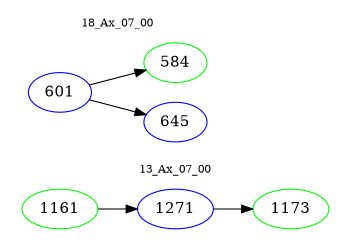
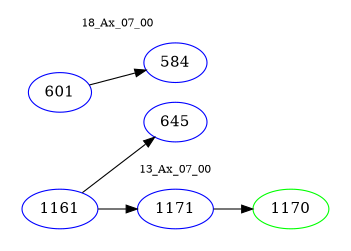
(175, 63) -> (175, 63)
(112, 106) -> (114, 168)
(60, 209) -> (60, 209)
(175, 209) -> (175, 209)
(291, 209) -> (291, 209)
